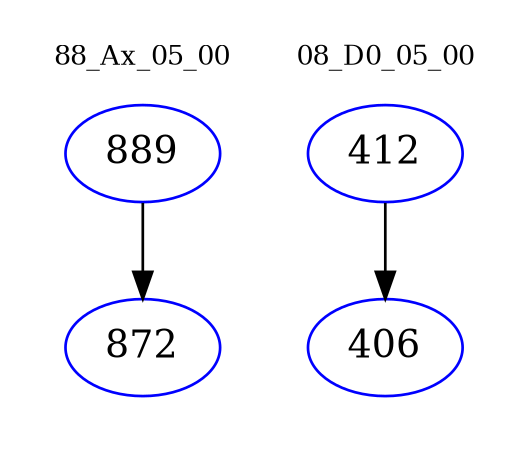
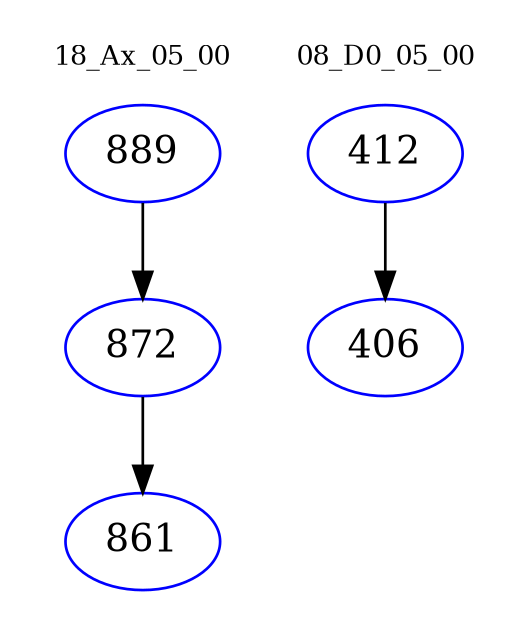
(143, 58) -> (143, 58)
none -> (143, 542)
